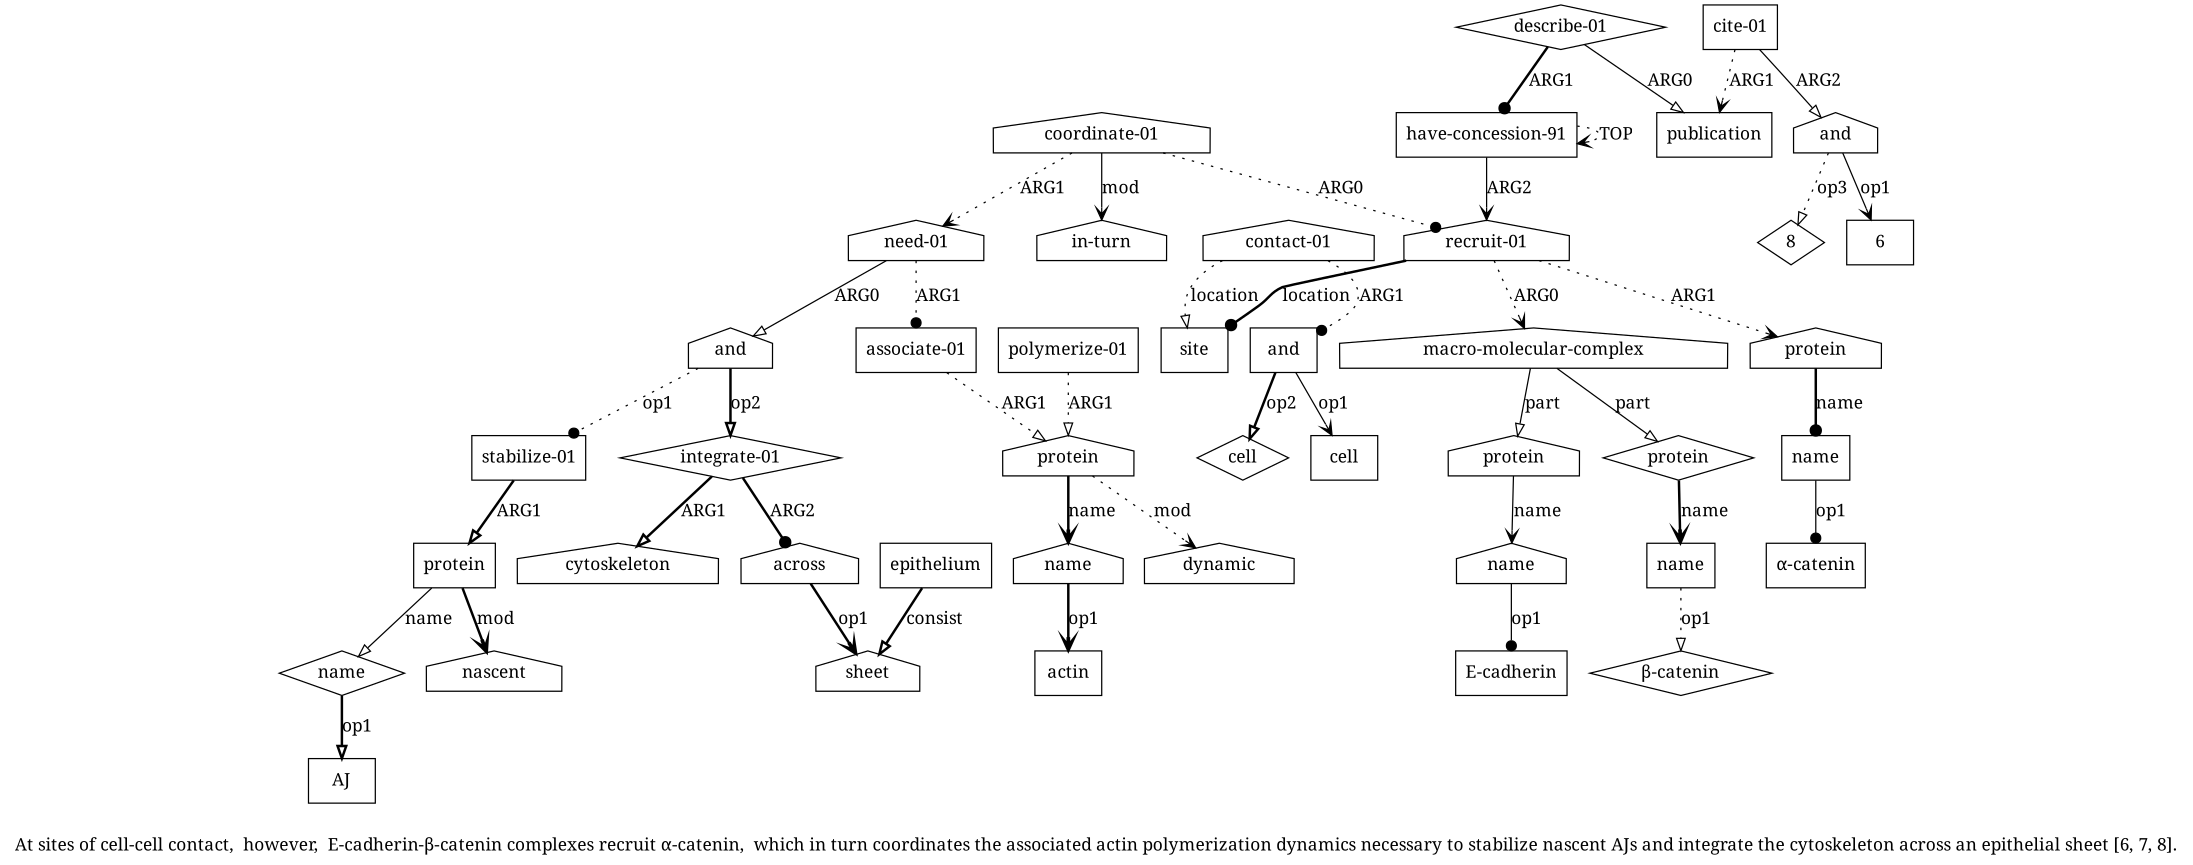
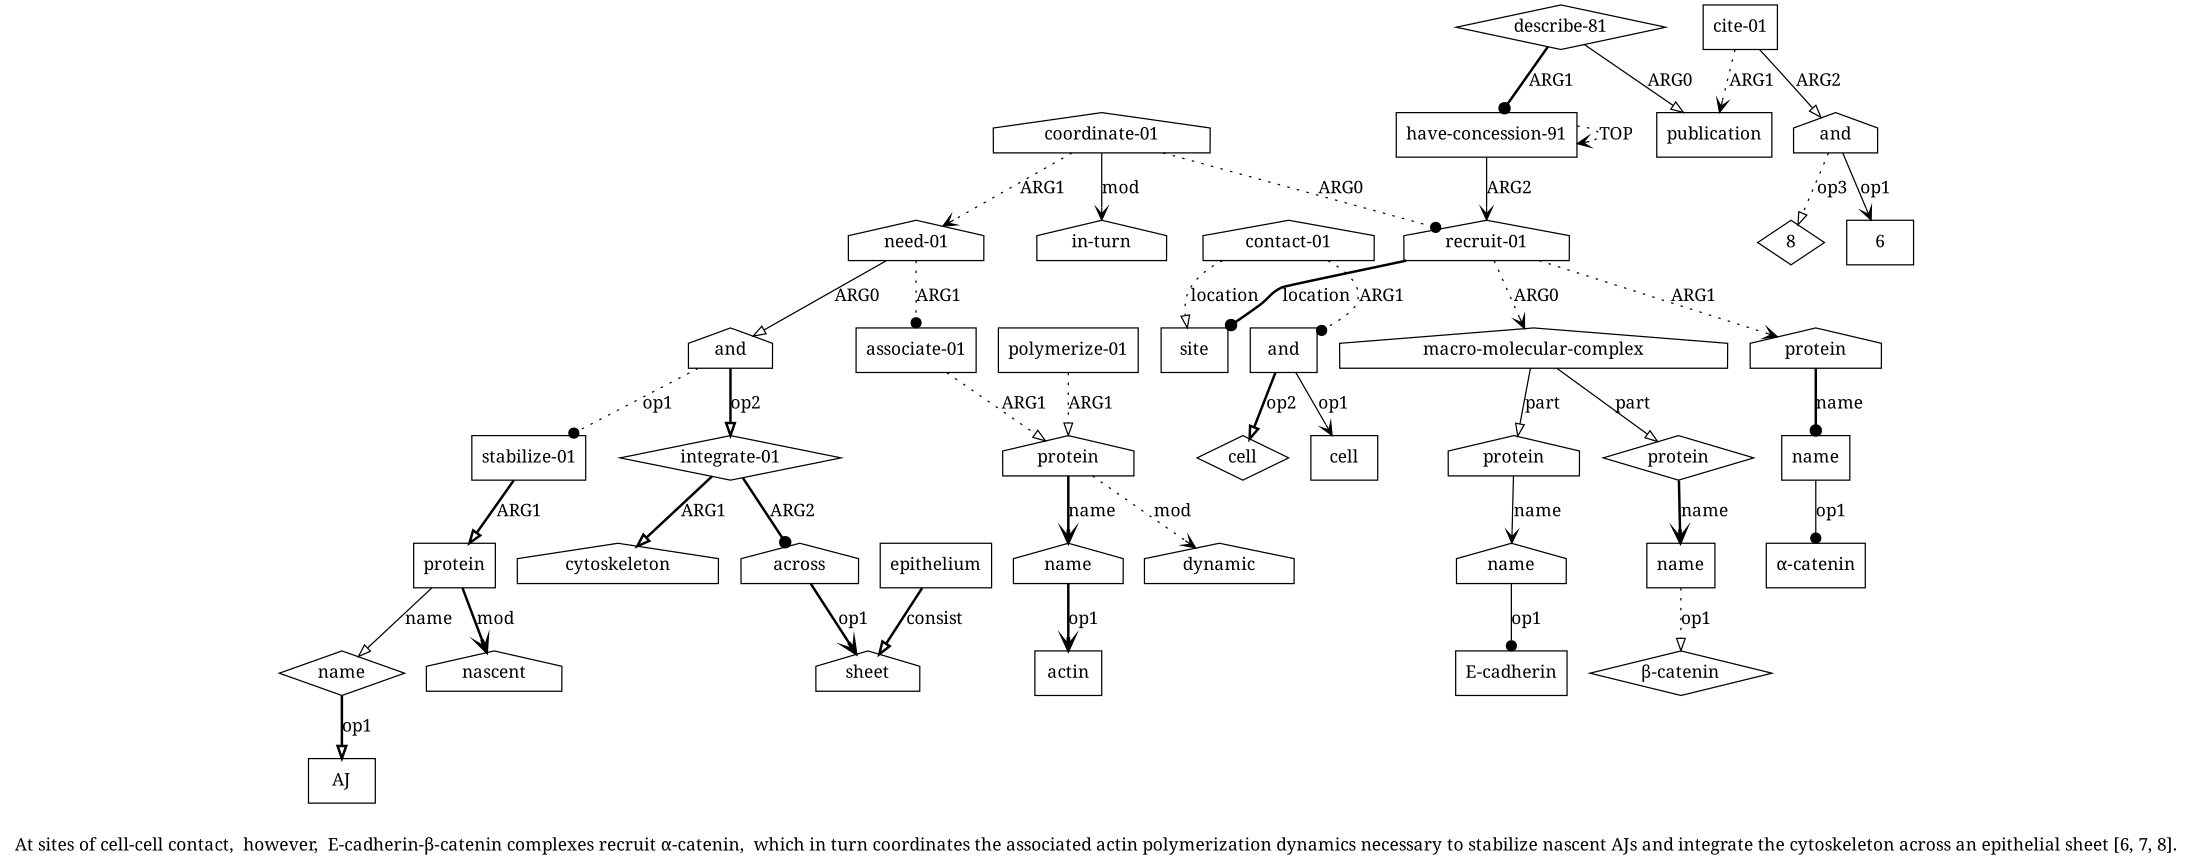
(1561, 27) -> (1561, 27)
